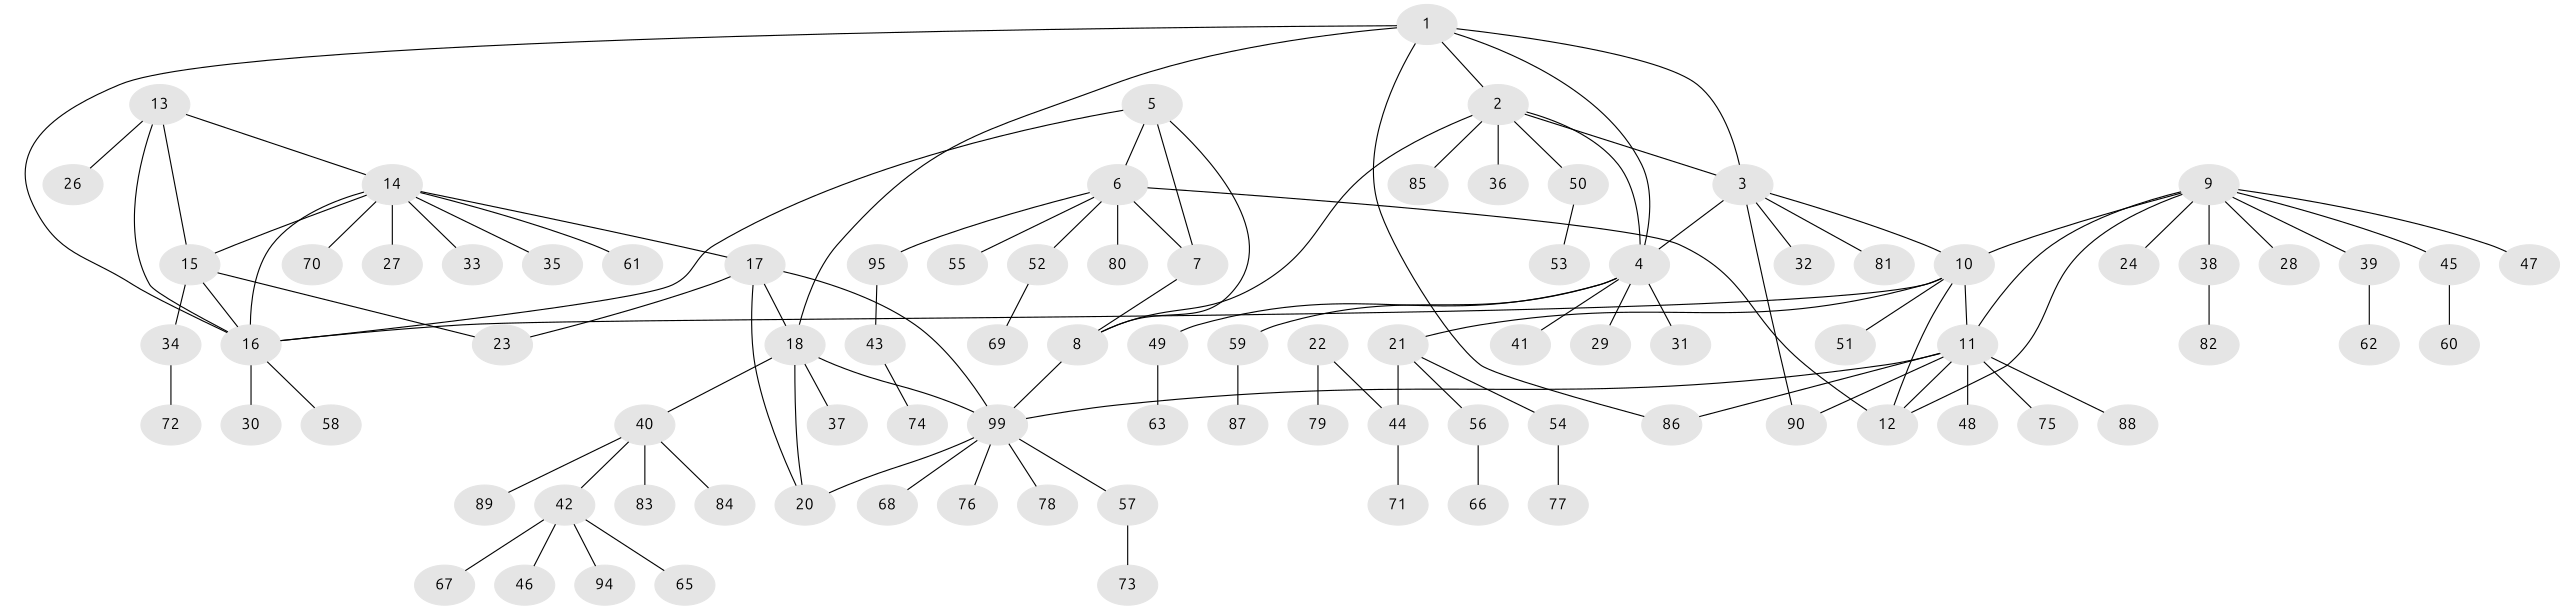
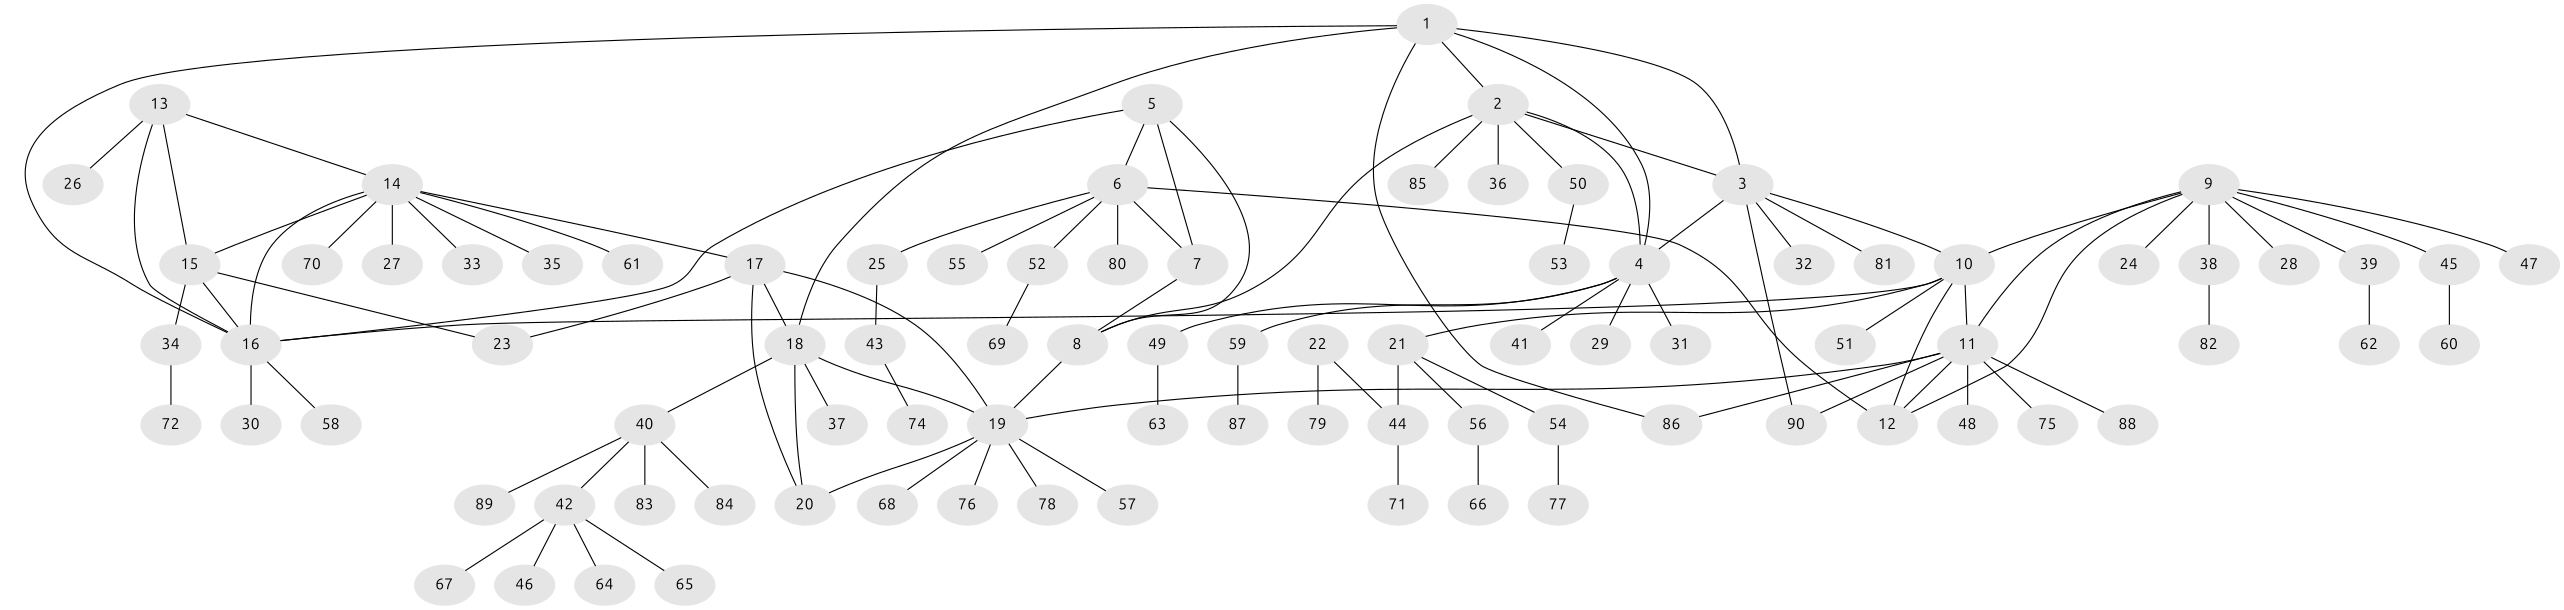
(877, 265) -> (877, 265)
(998, 425) -> (998, 425)
(605, 585) -> (605, 585)
(1128, 585) -> none
